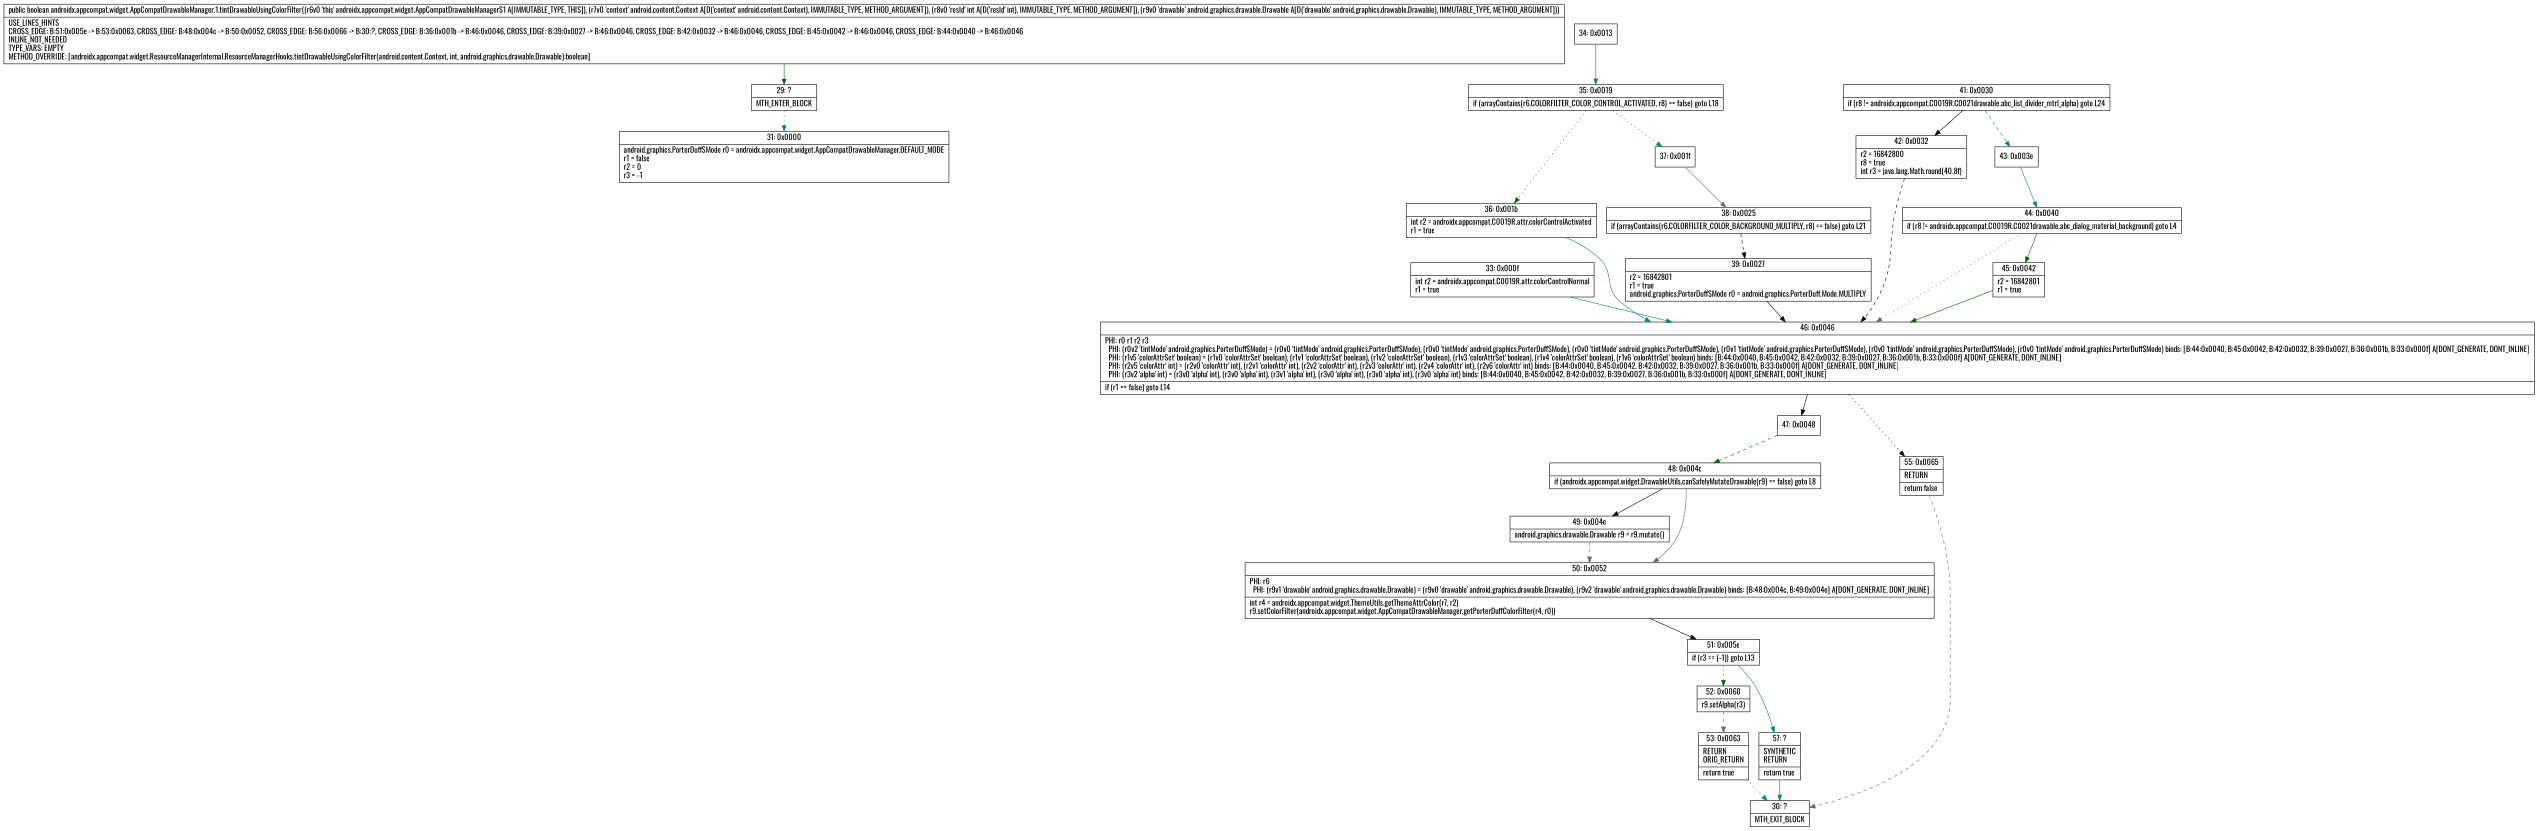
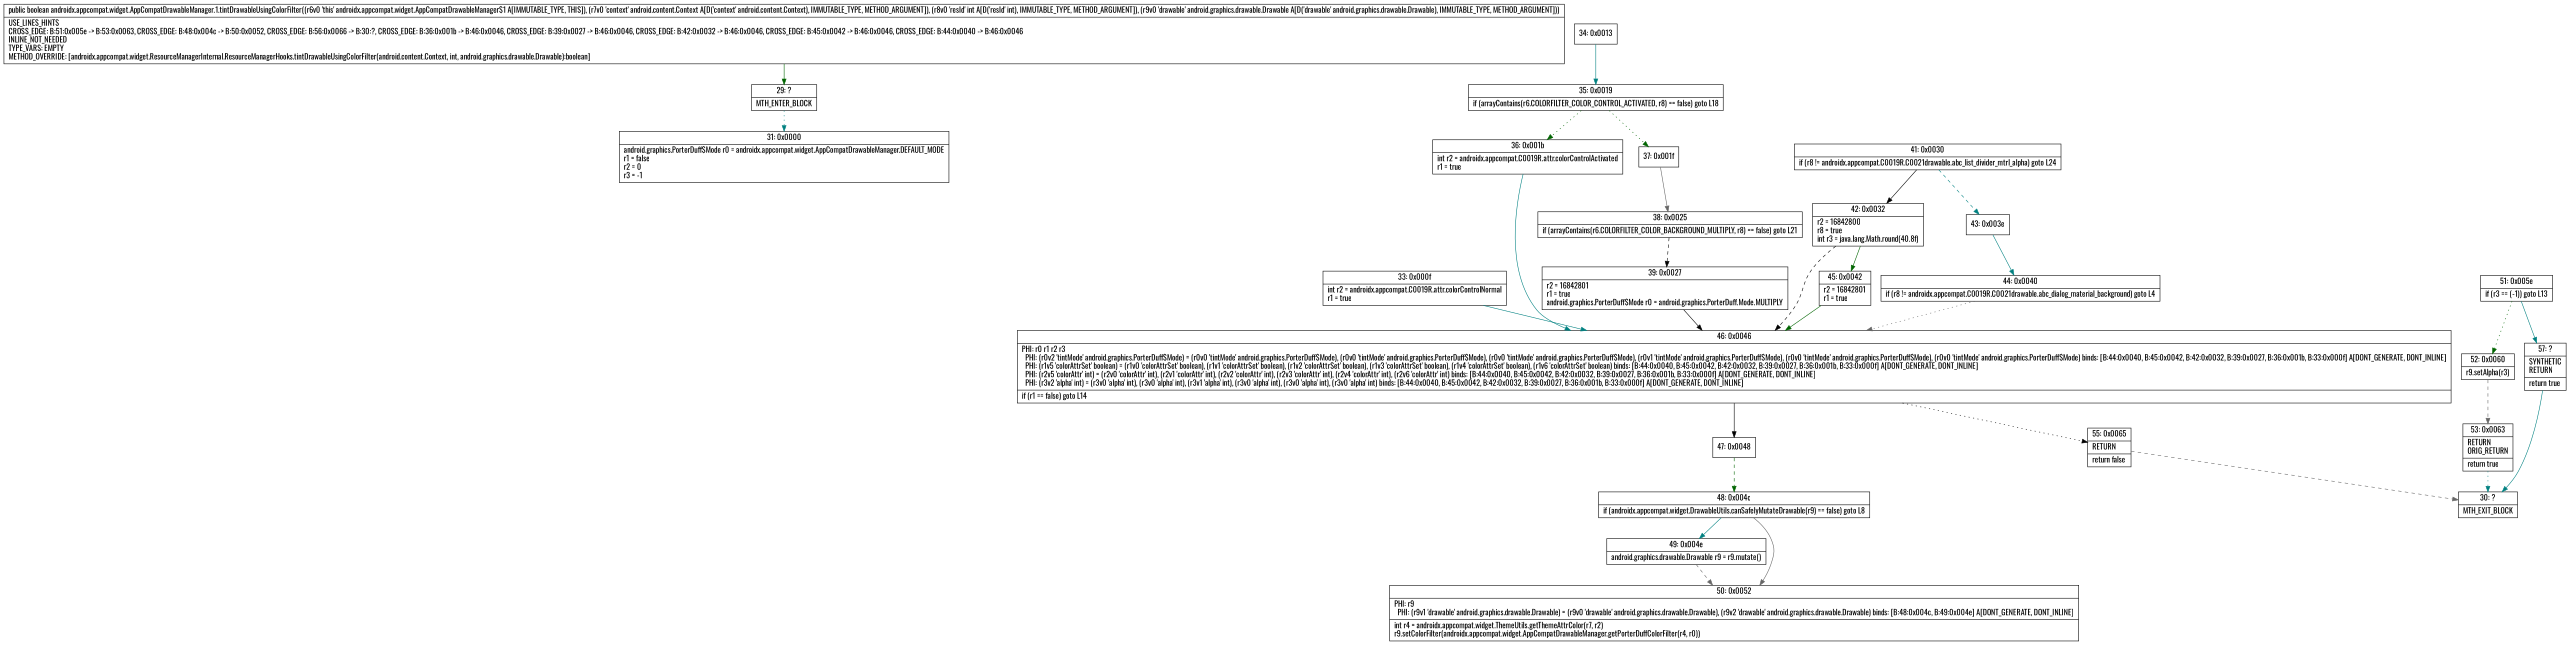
(1635, 127) -> (1627, 127)
(2032, 245) -> (1857, 256)
(1640, 501) -> (1712, 526)
(1261, 582) -> (1405, 604)
(1671, 628) -> none
